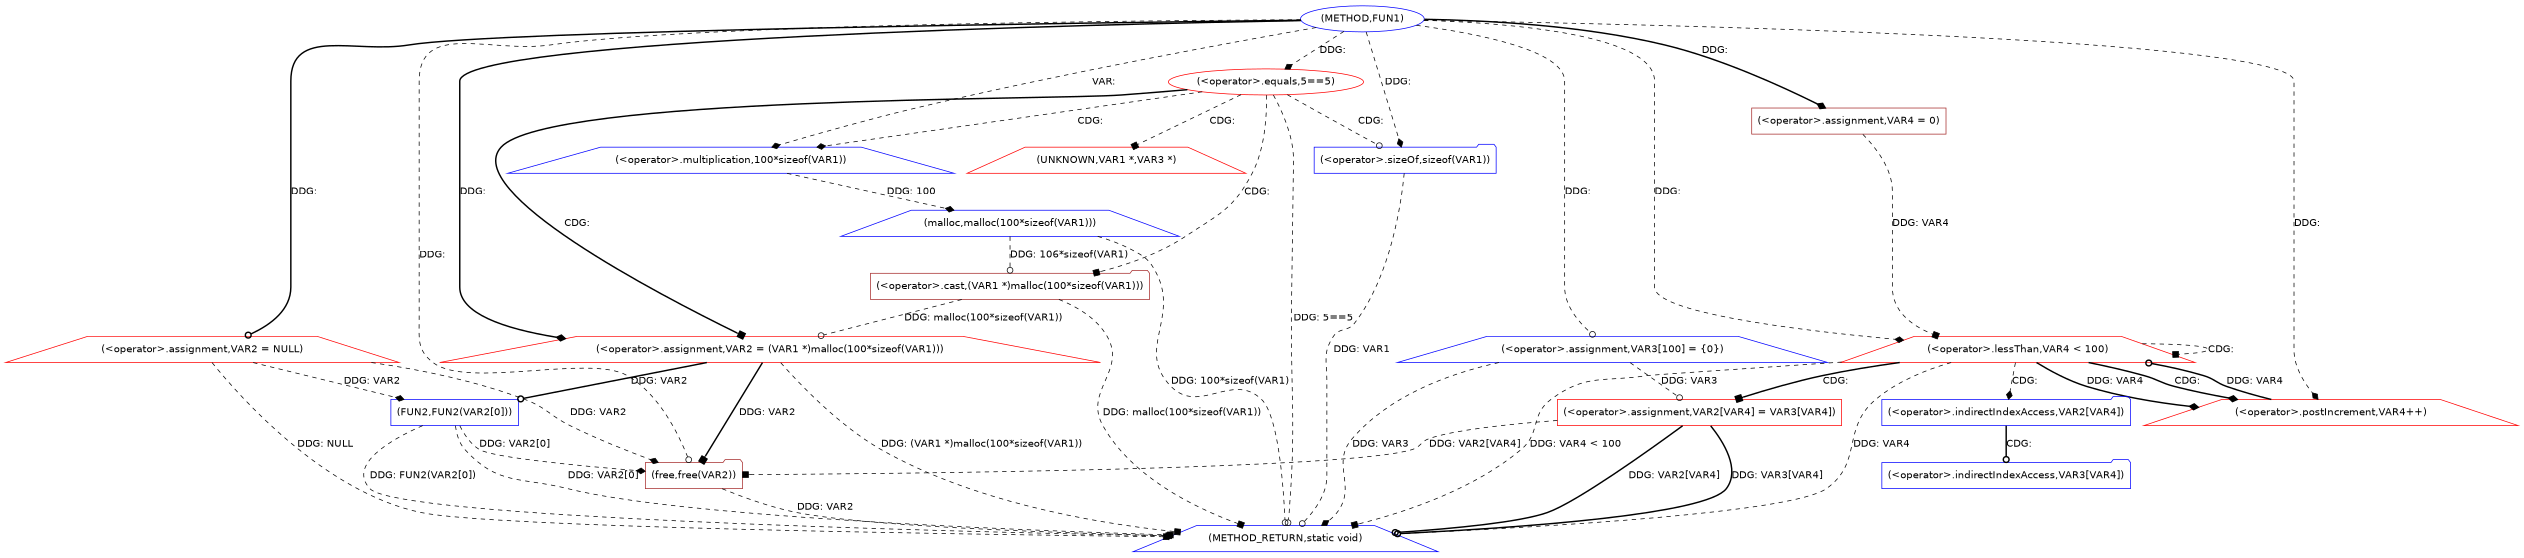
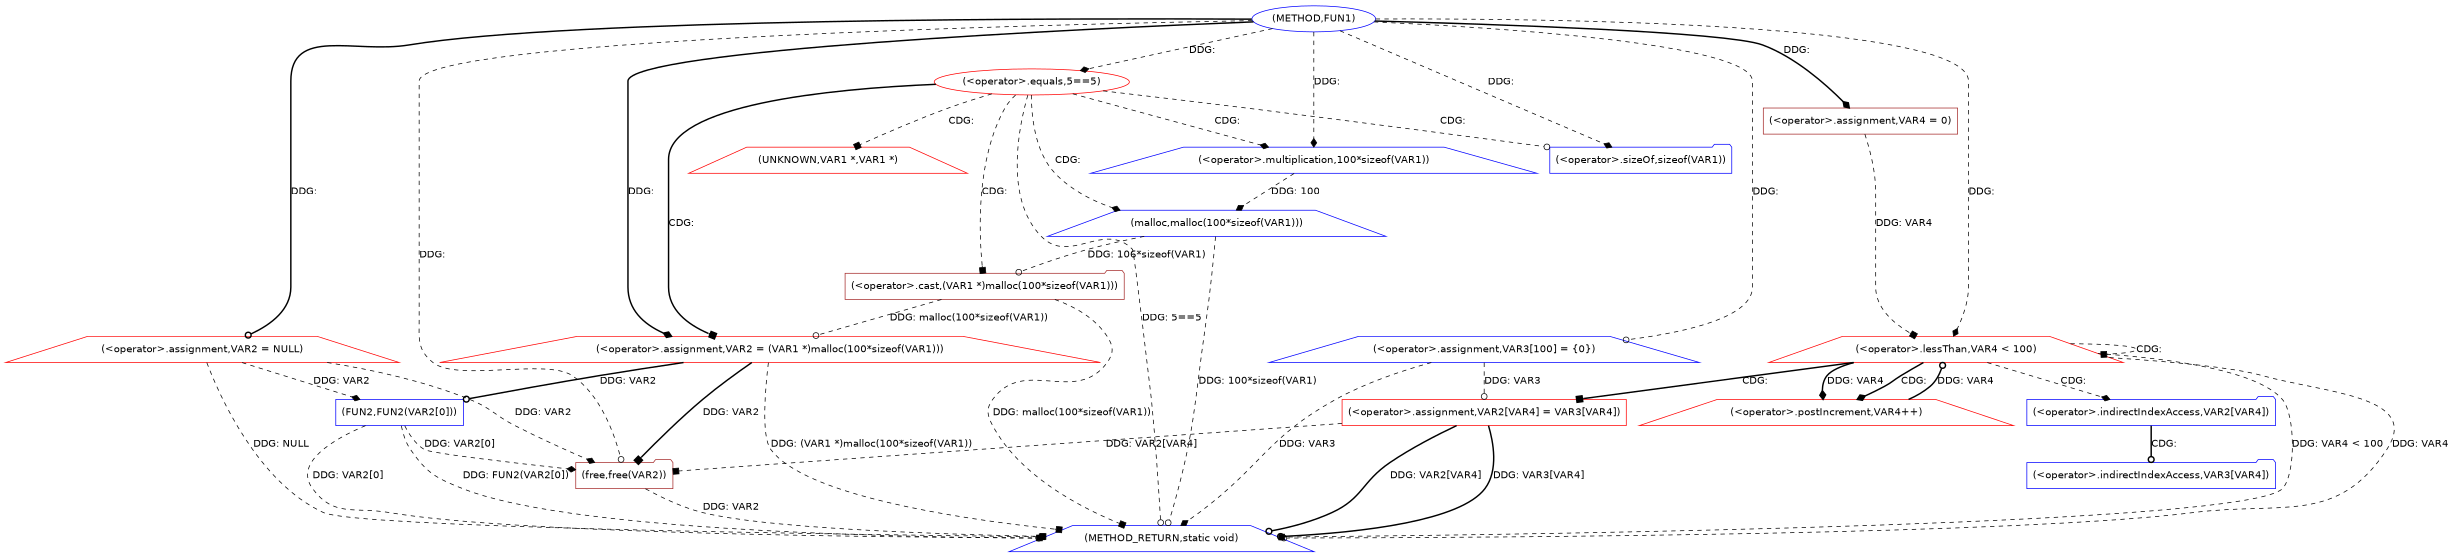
(2019, 40) -> none
(1105, 82) -> (1329, 82)
(1106, 160) -> (828, 160)
none -> (1050, 167)
(1331, 340) -> none
